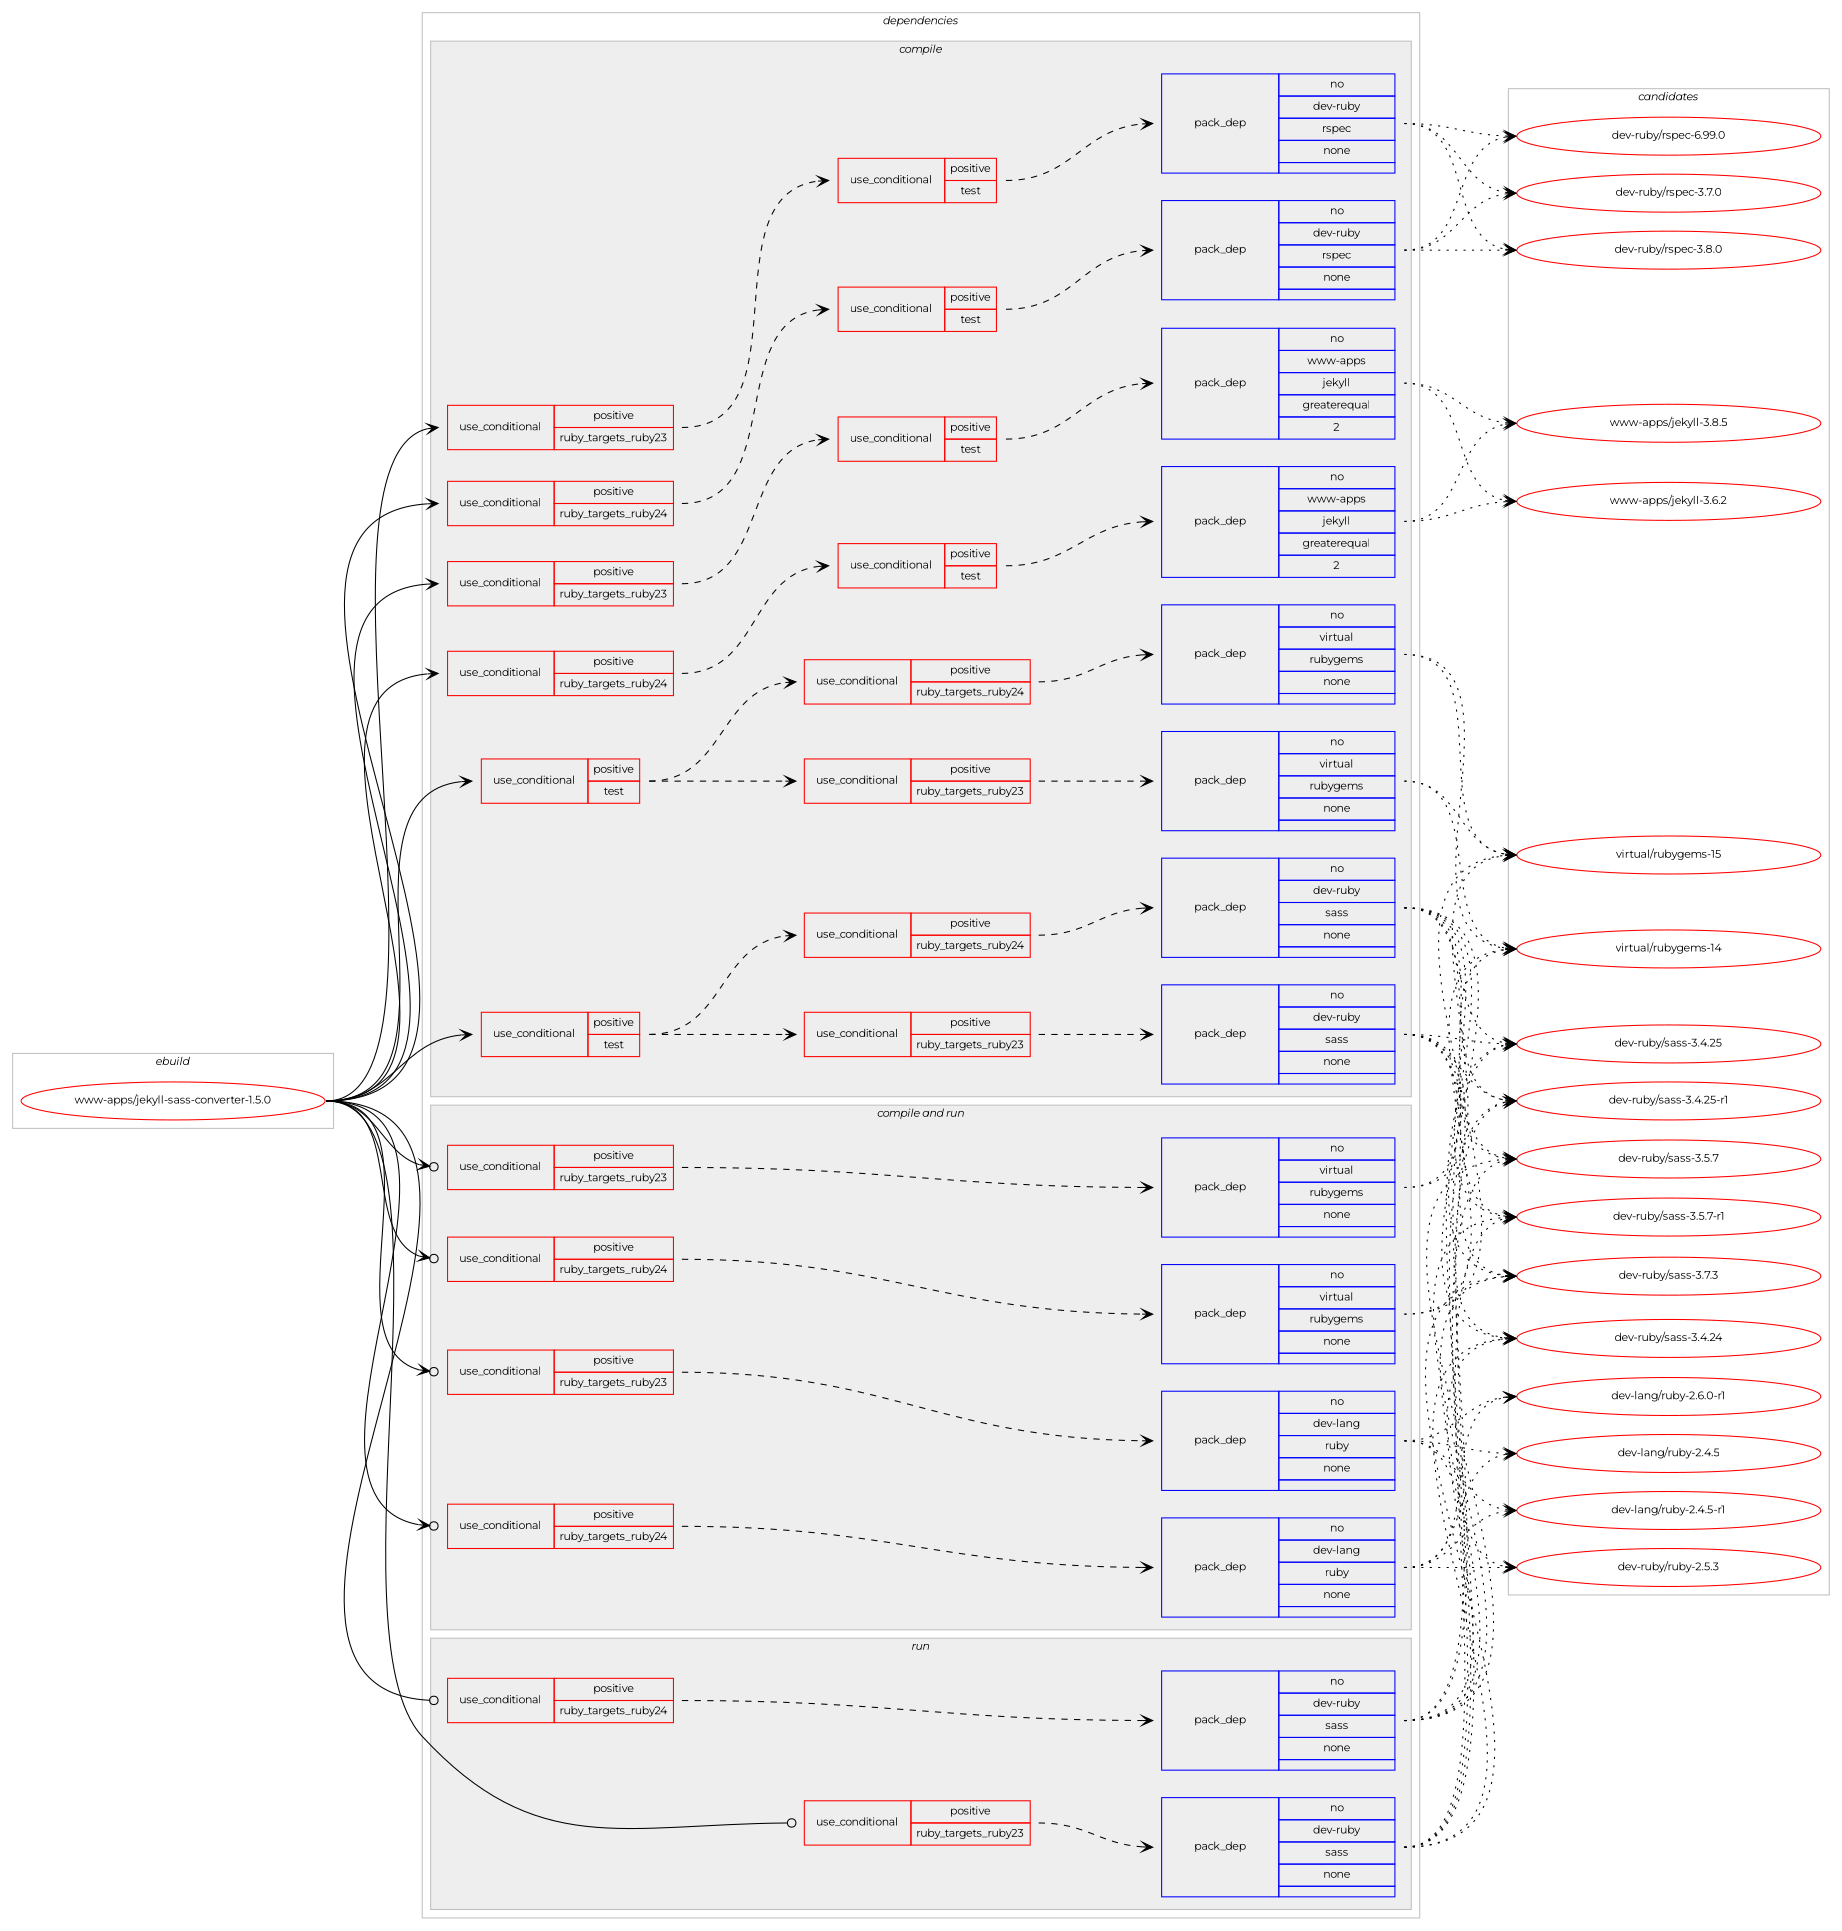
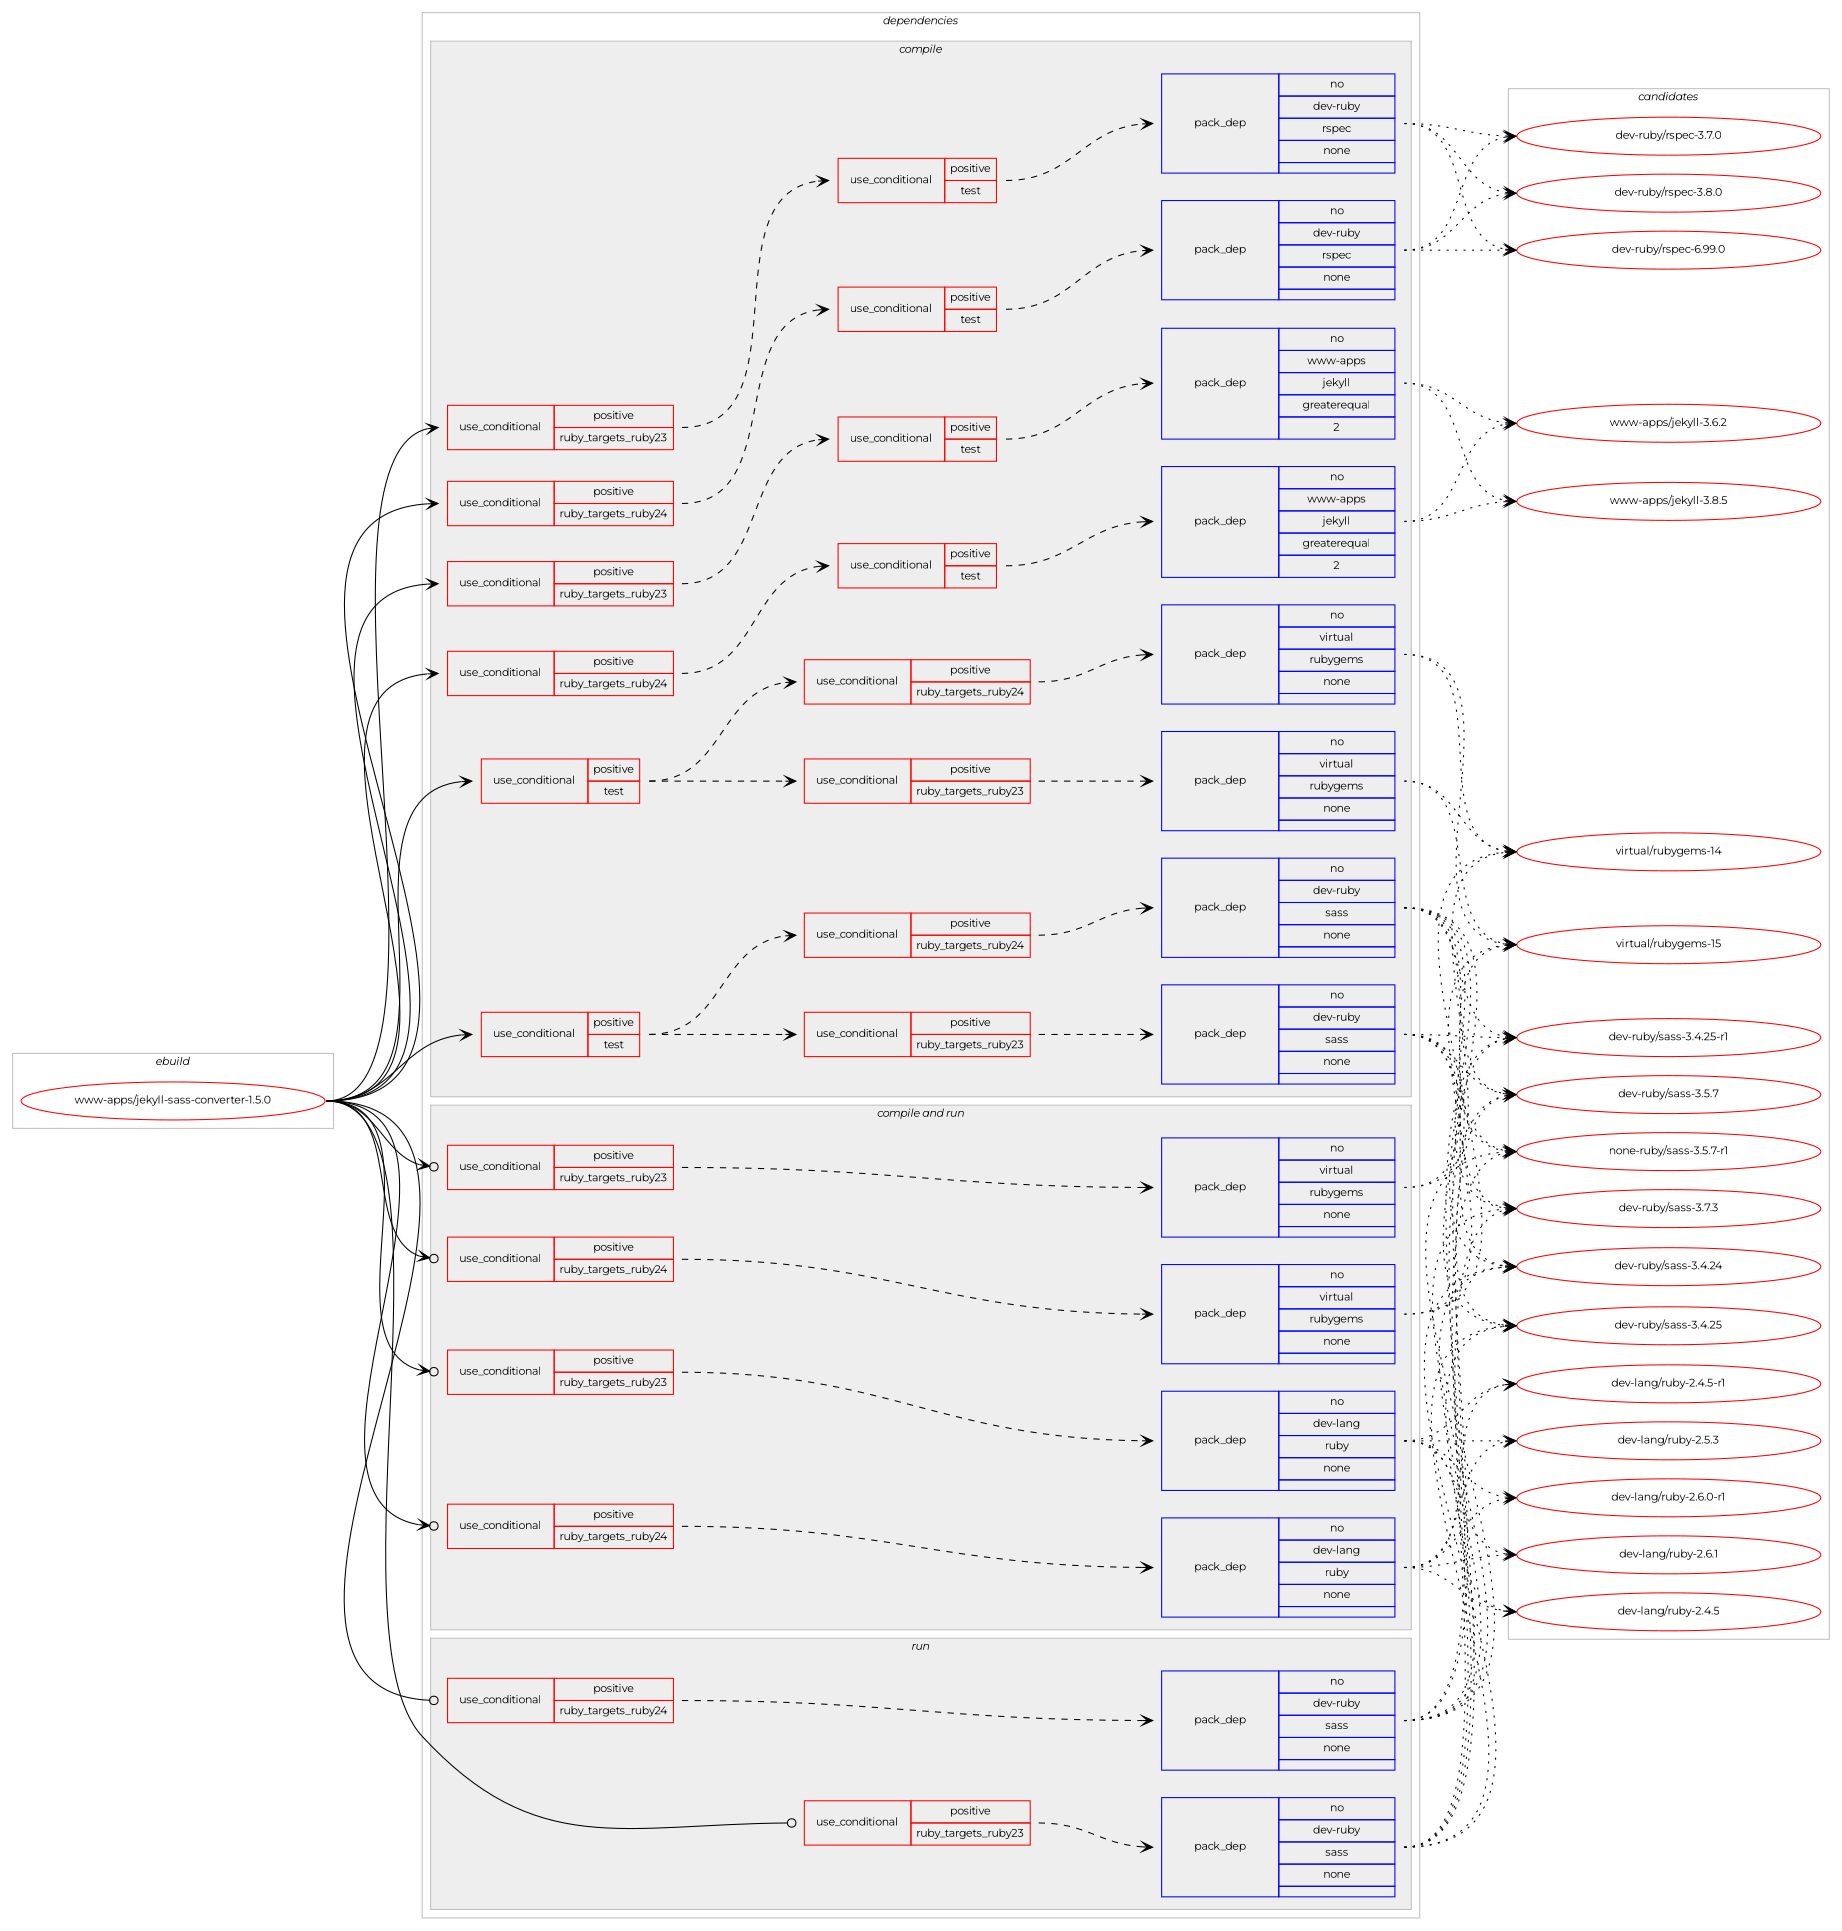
(1669, 1217) -> (1669, 1152)
none -> (1669, 1555)
(1669, 1568) -> (1669, 1441)
